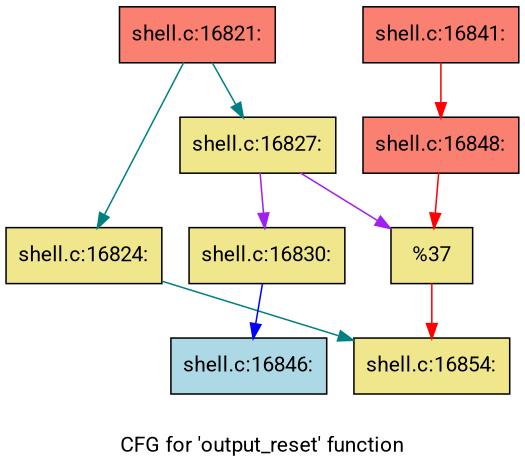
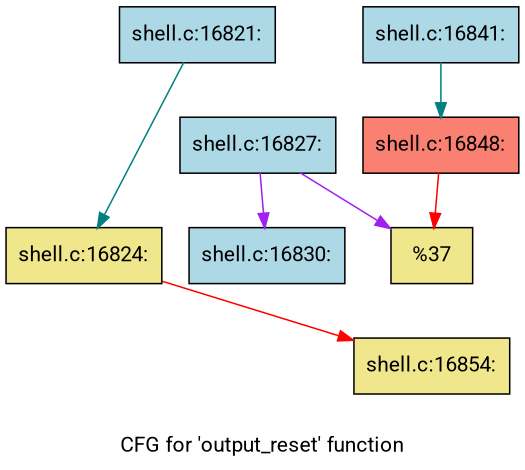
(197, 35) -> (197, 35)
(441, 35) -> (441, 35)
(224, 83) -> none
(441, 83) -> (441, 83)
(258, 145) -> (258, 145)
(267, 256) -> (267, 256)
(432, 303) -> none
(246, 307) -> (250, 308)
(249, 366) -> none
